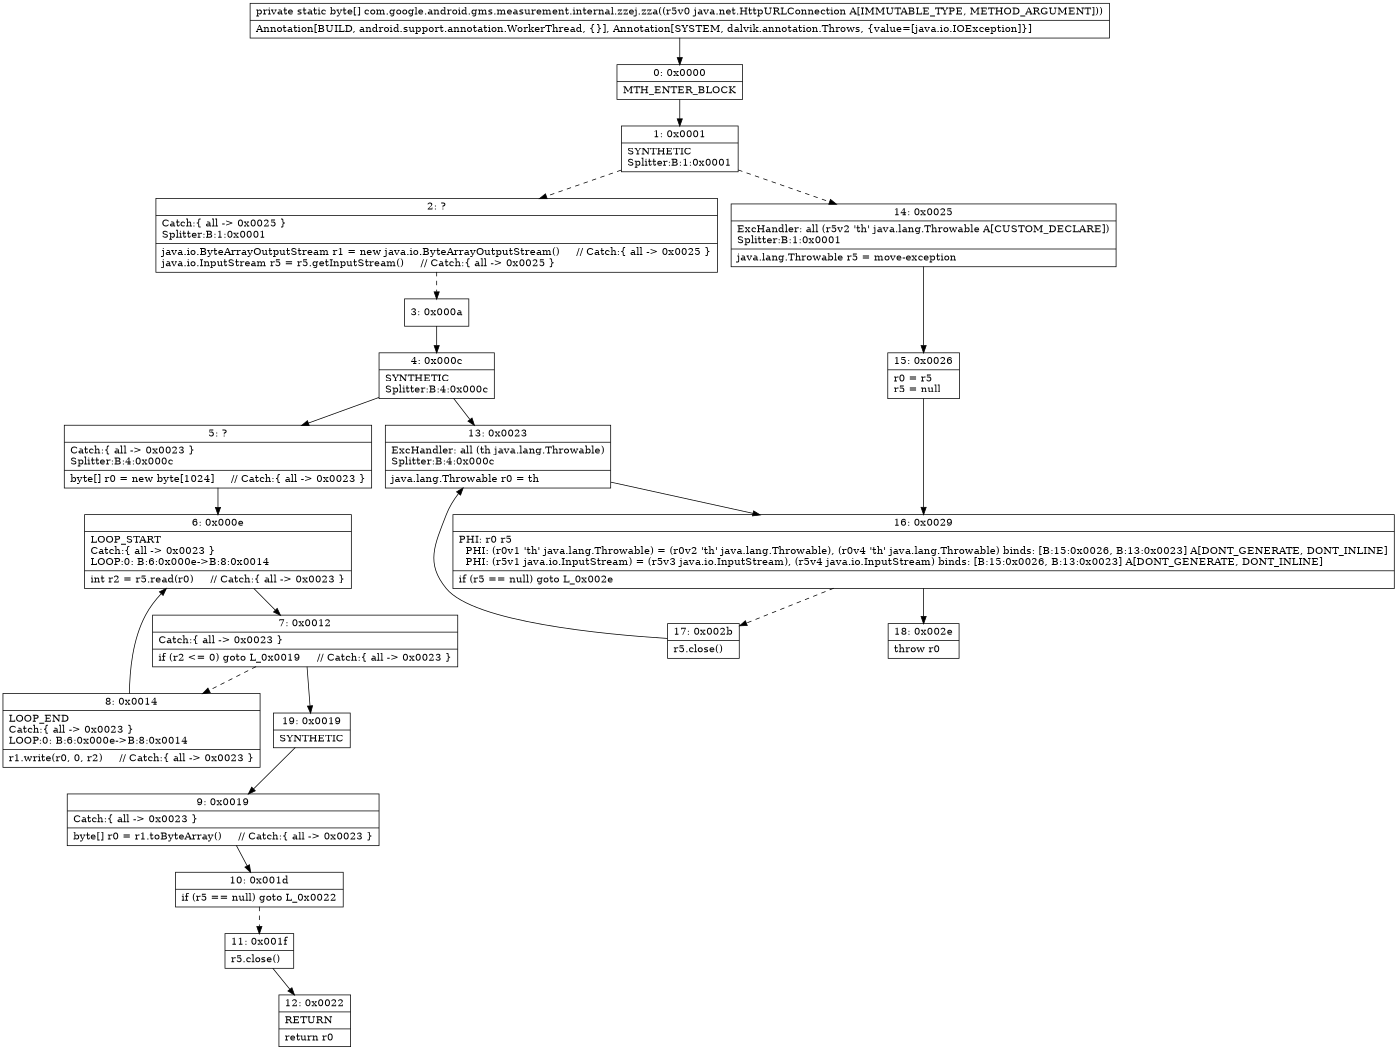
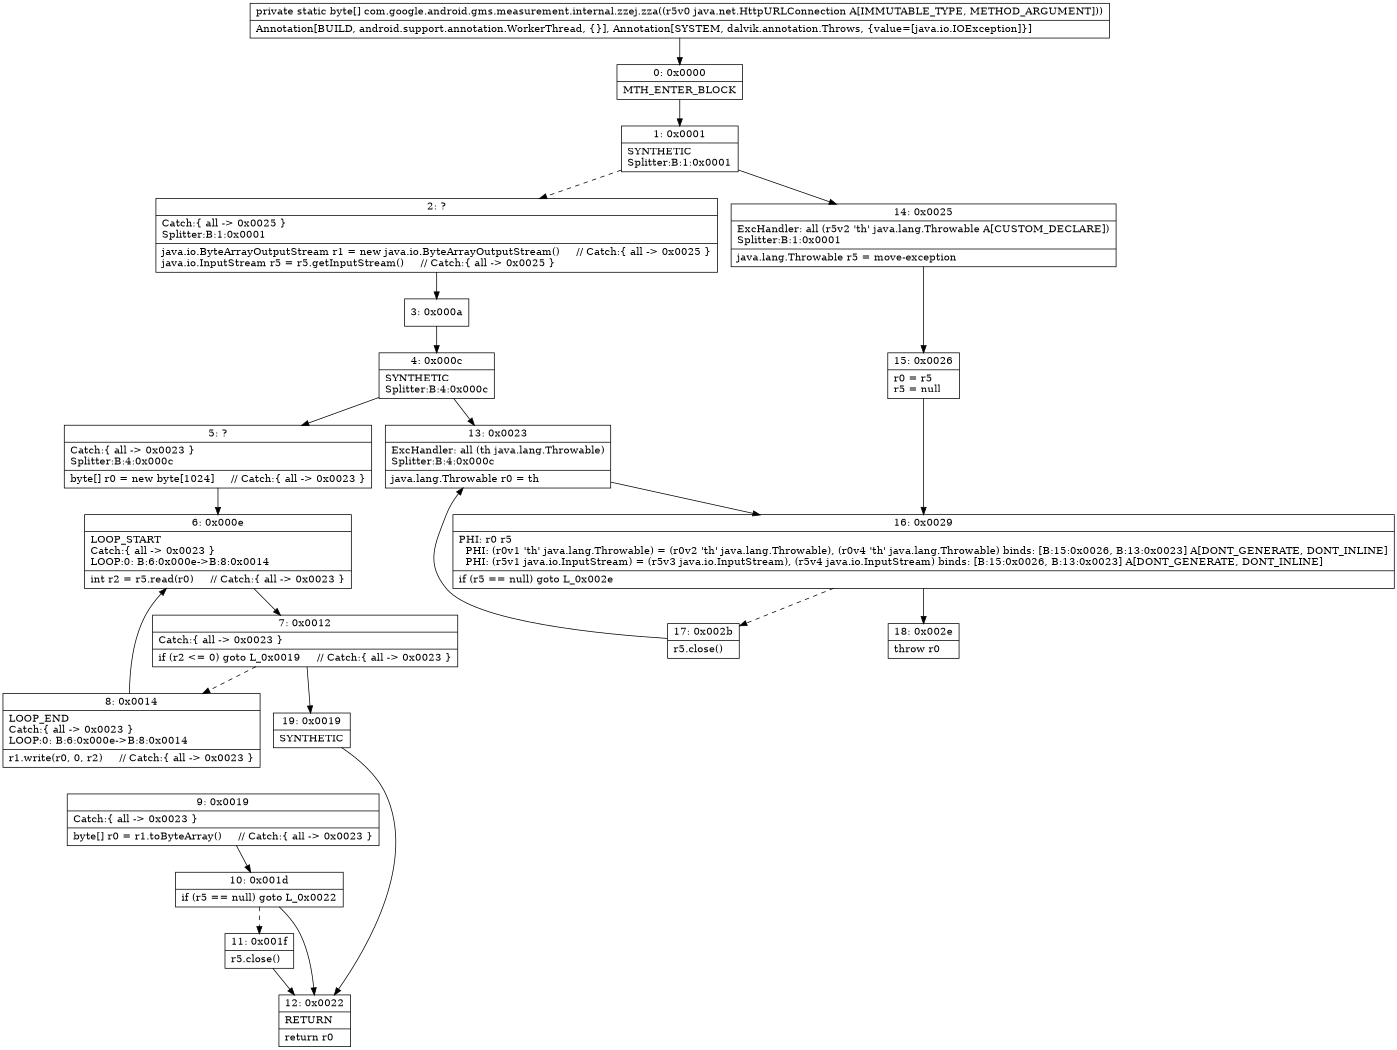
(784, 186) -> (784, 186)
(437, 282) -> (437, 282)
(274, 768) -> (394, 865)
none -> (304, 944)
